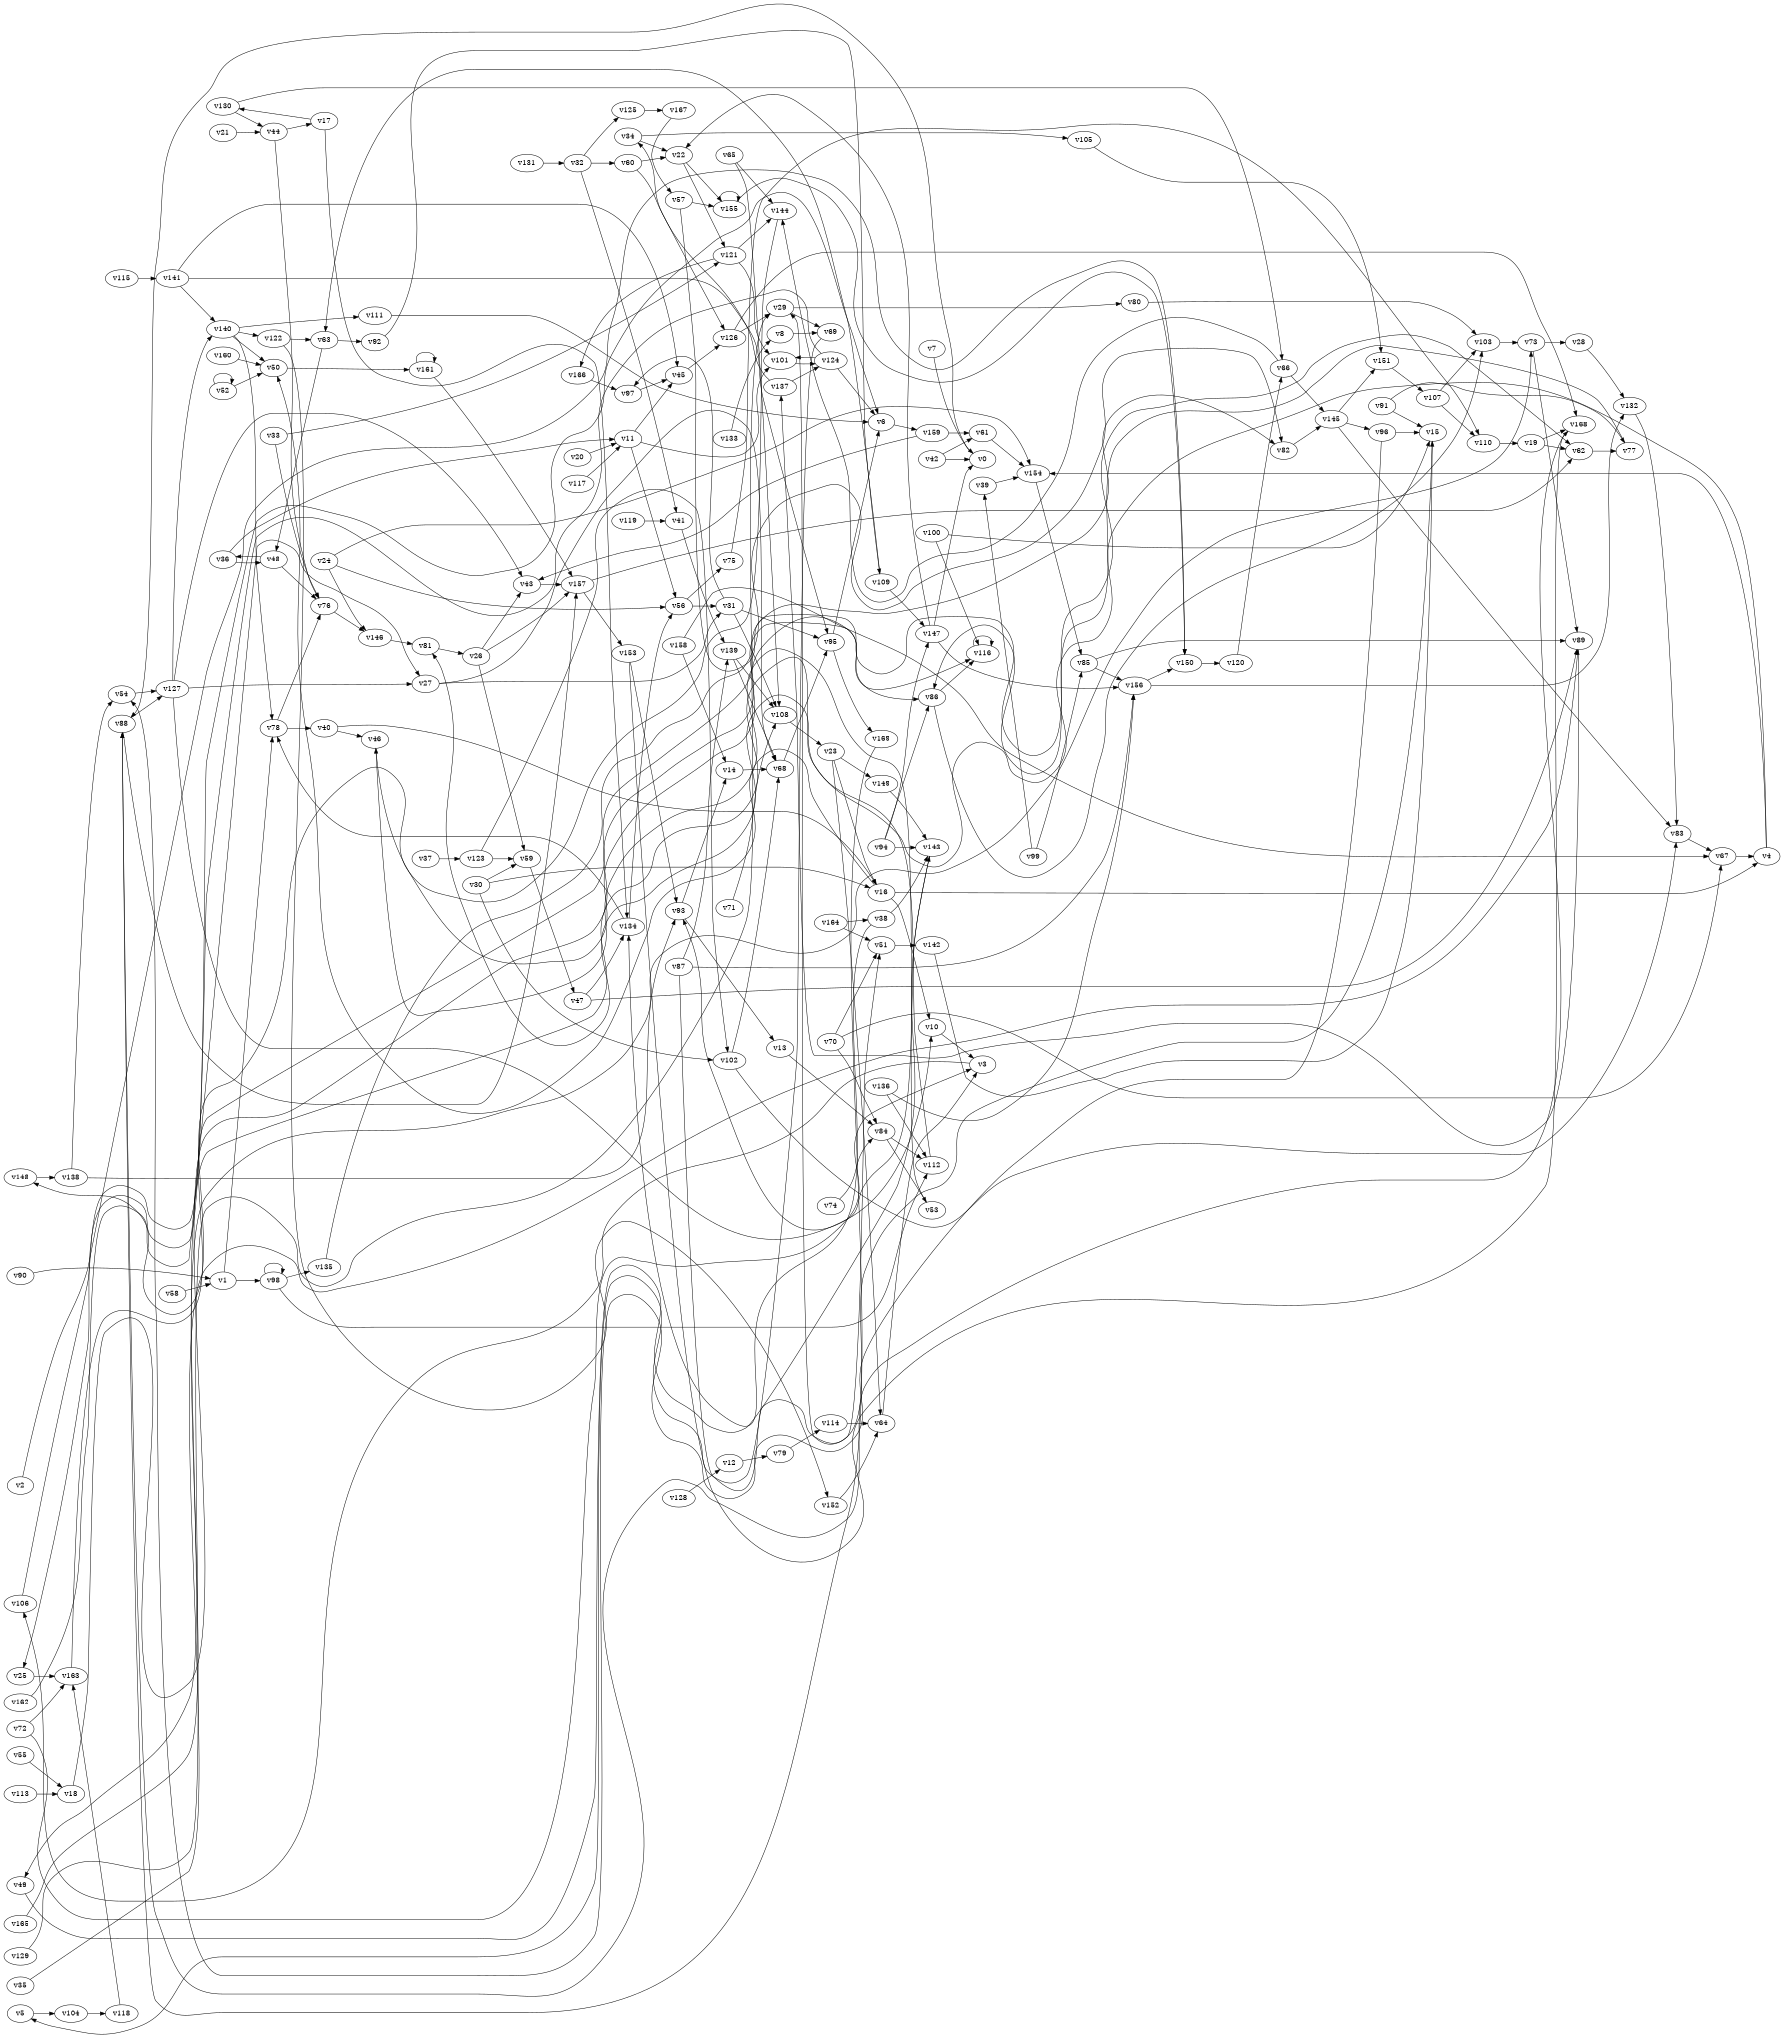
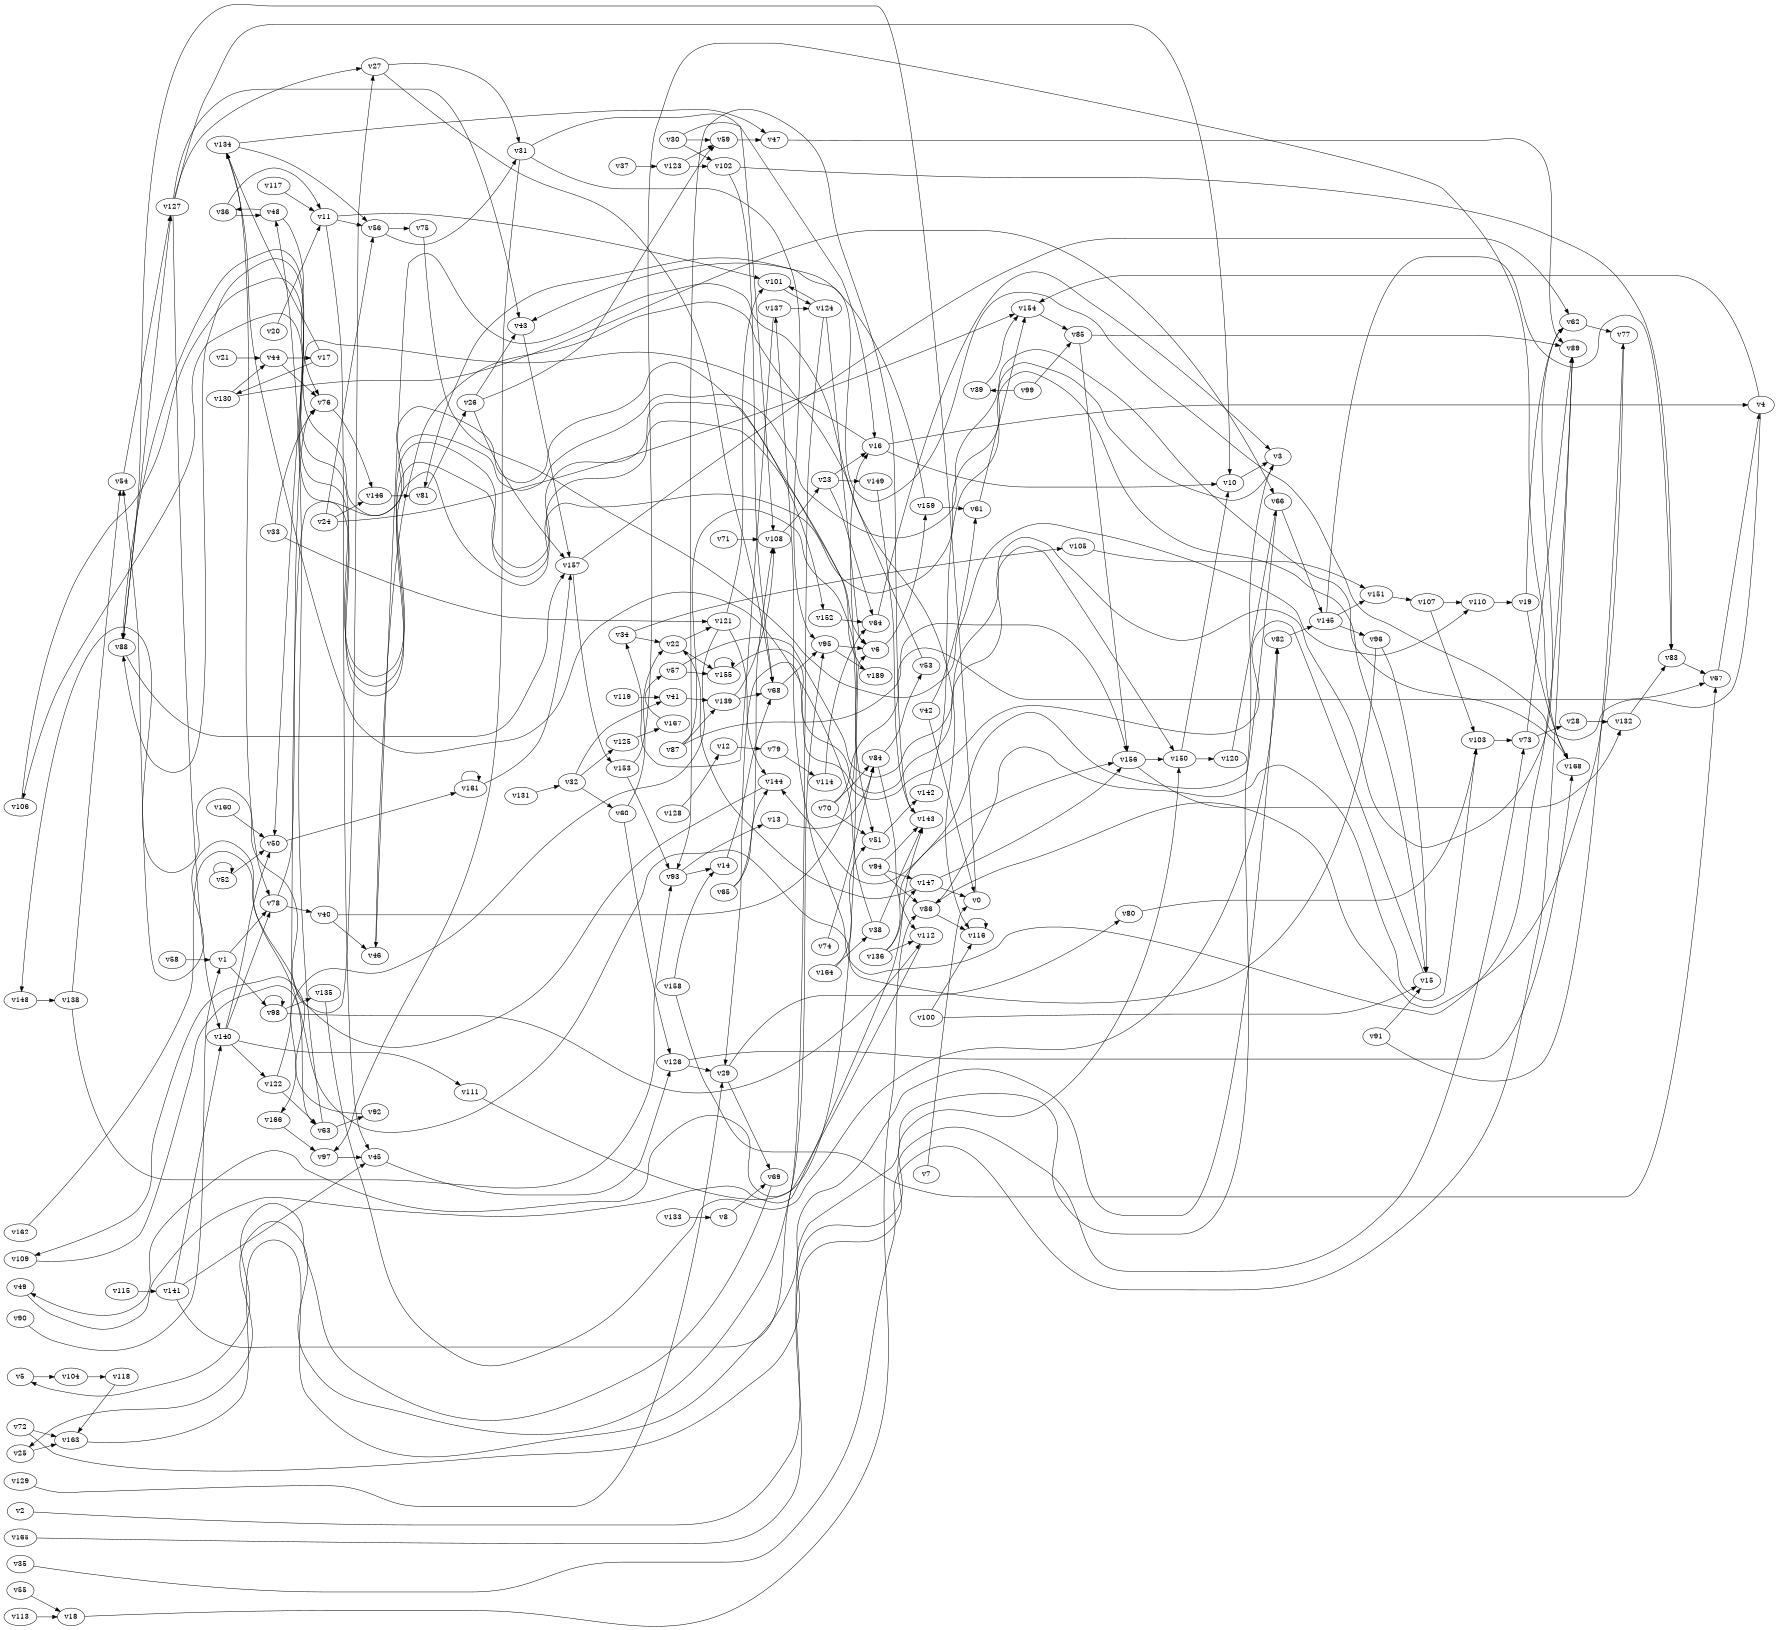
(906, 606) -> (901, 922)
none -> (1204, 623)
(881, 739) -> (876, 676)
(602, 974) -> (502, 118)
